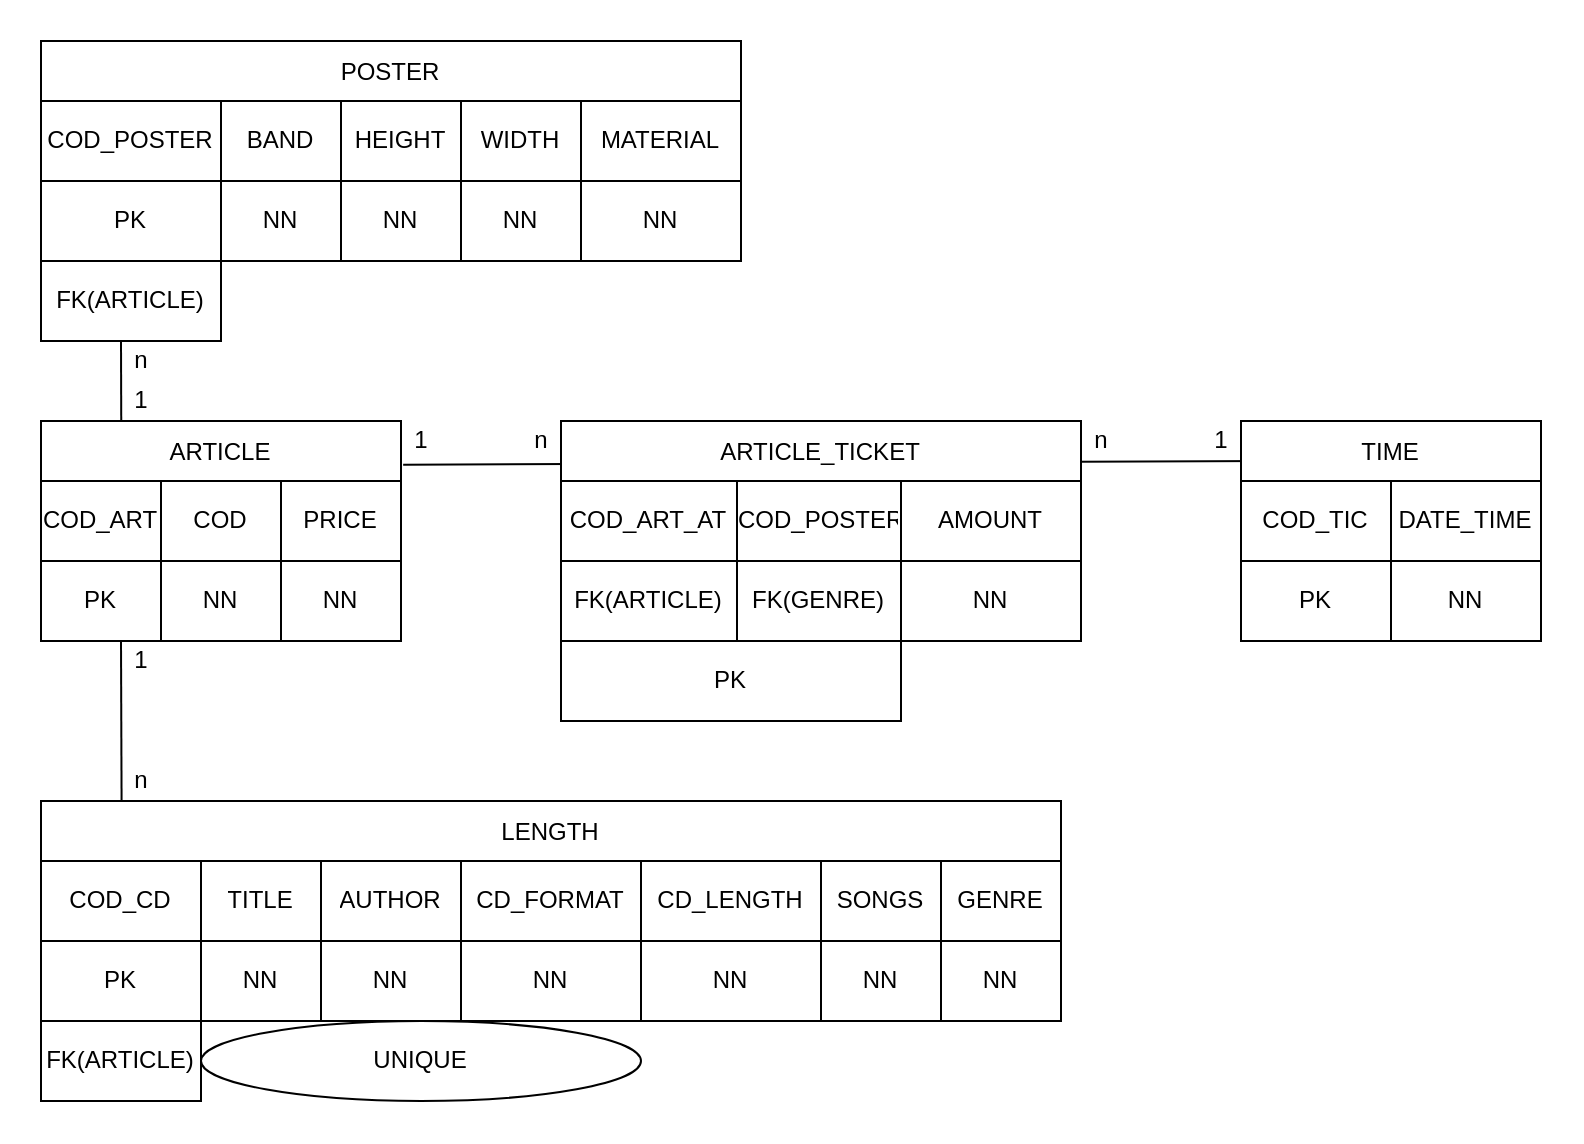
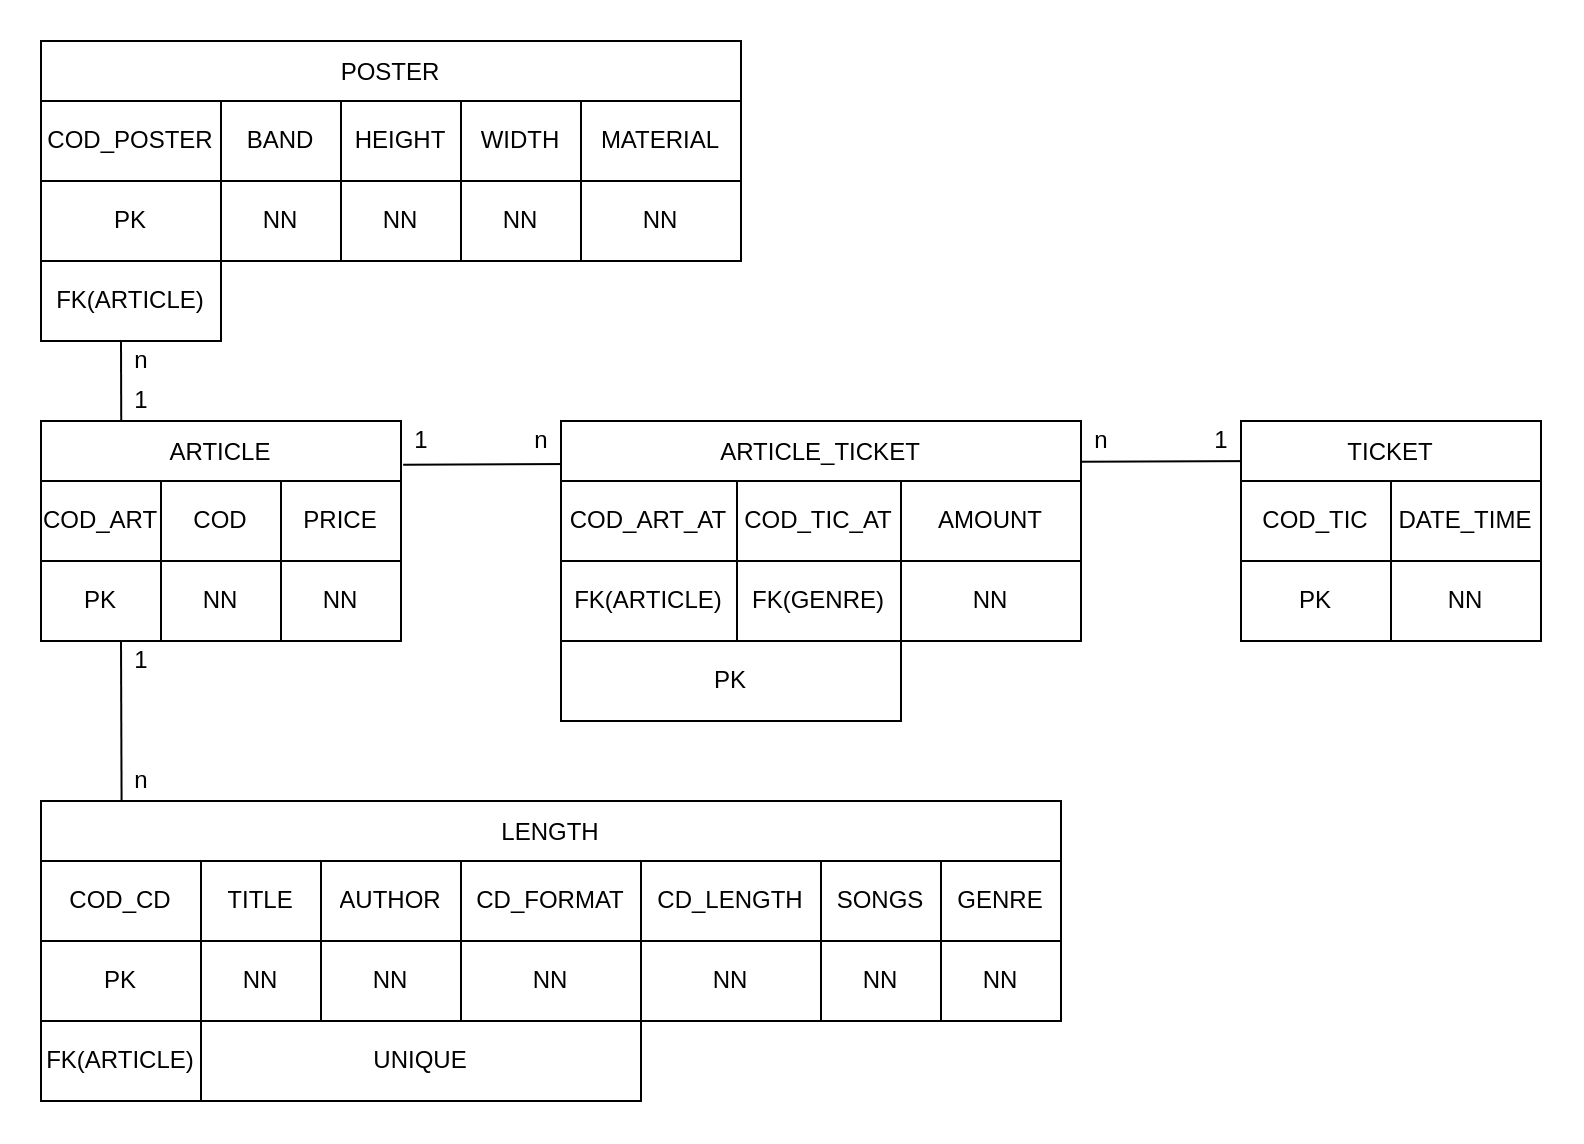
(1390, 452) -> (1390, 452)
(819, 521) -> (819, 521)
(421, 1061) -> (421, 1061)
